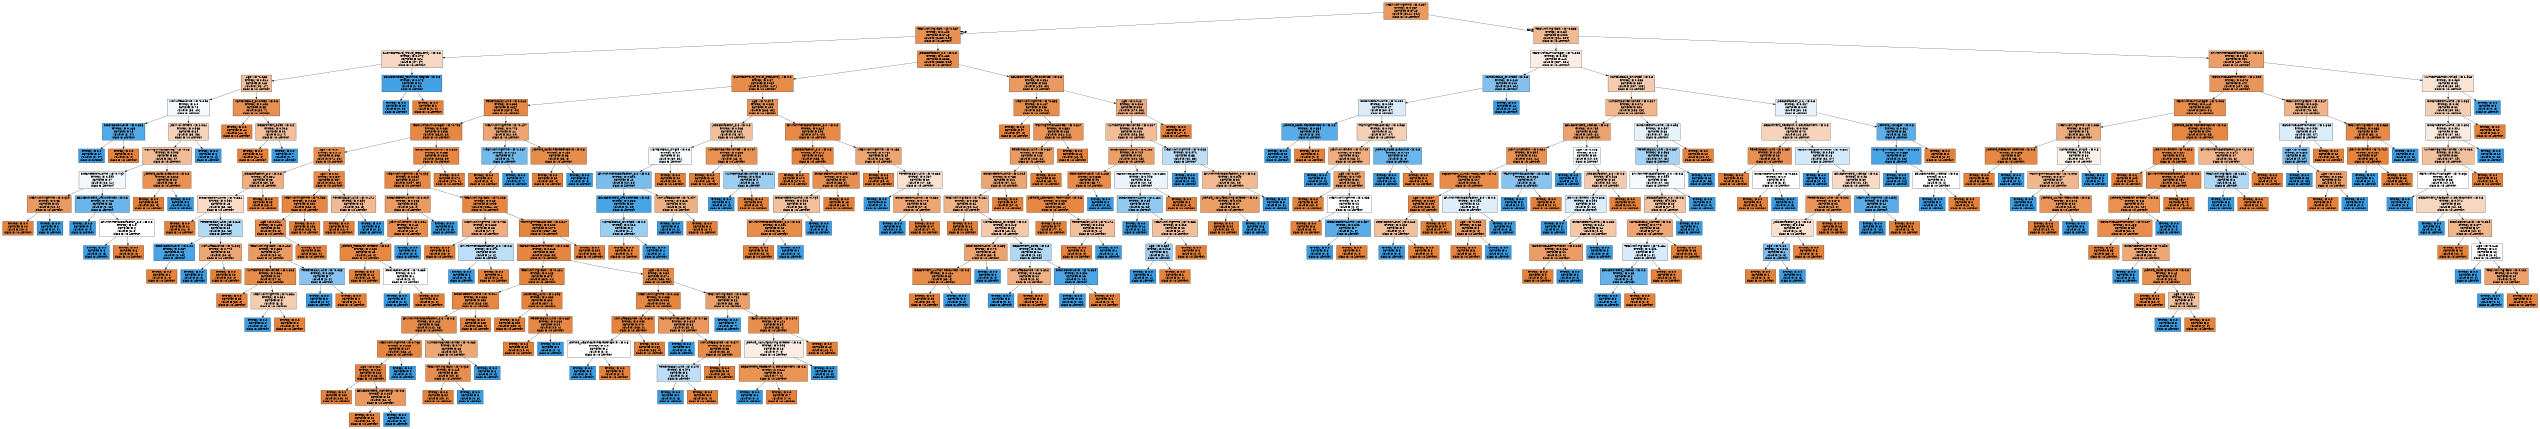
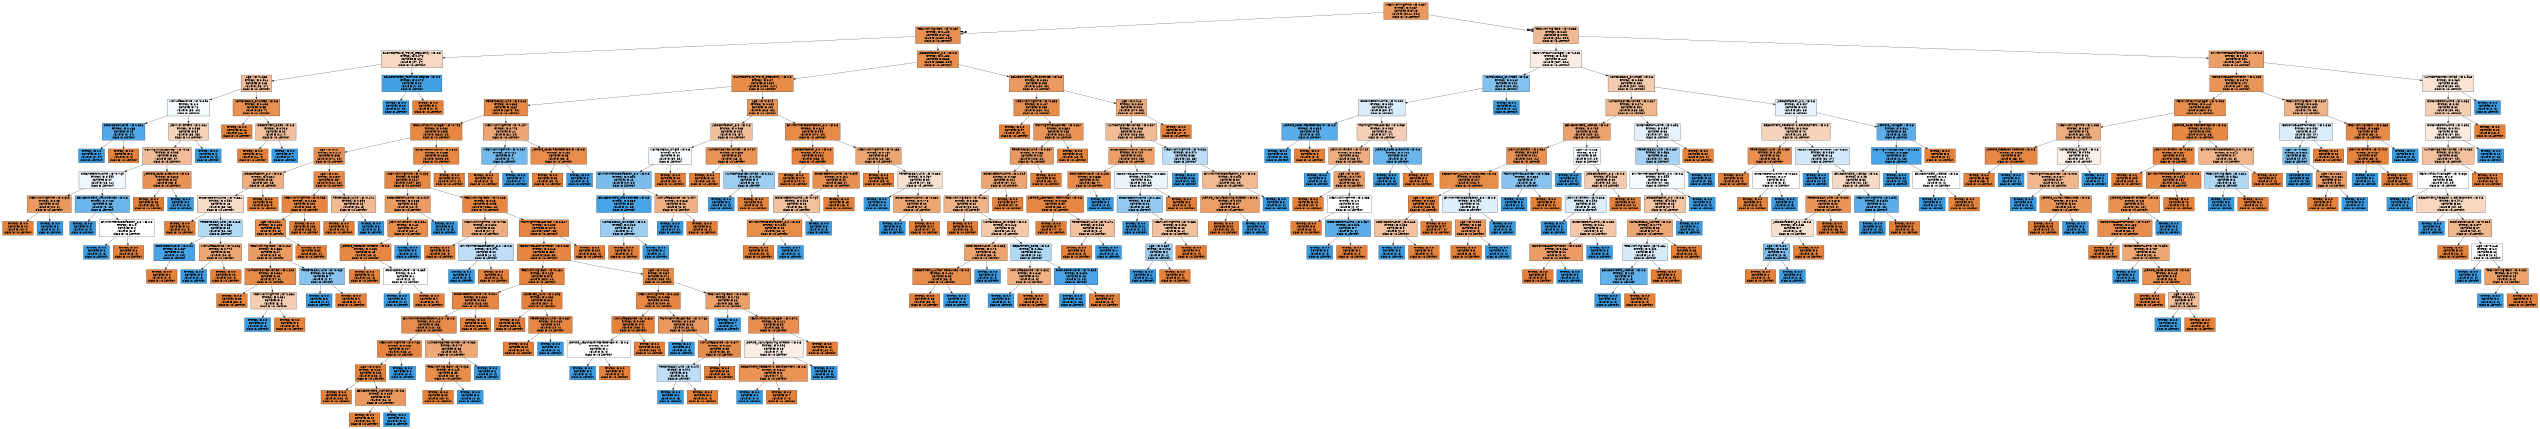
(92, 156) -> (92, 156)
(2299, 180) -> (2299, 180)
